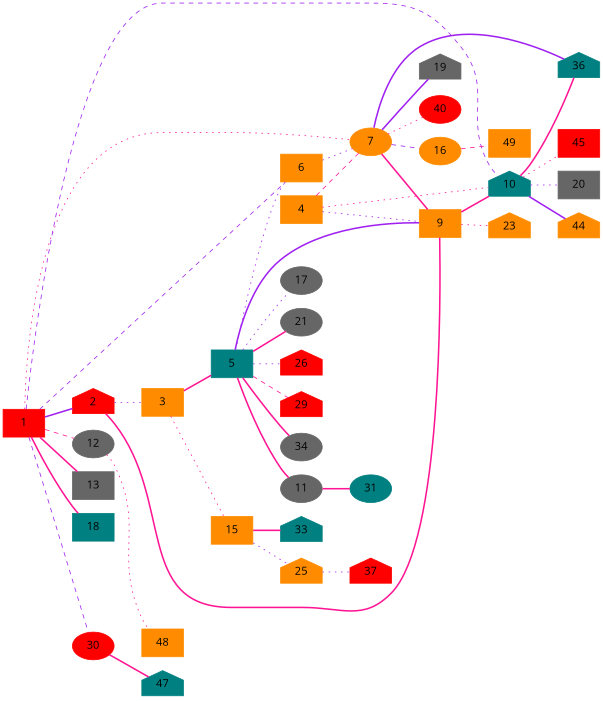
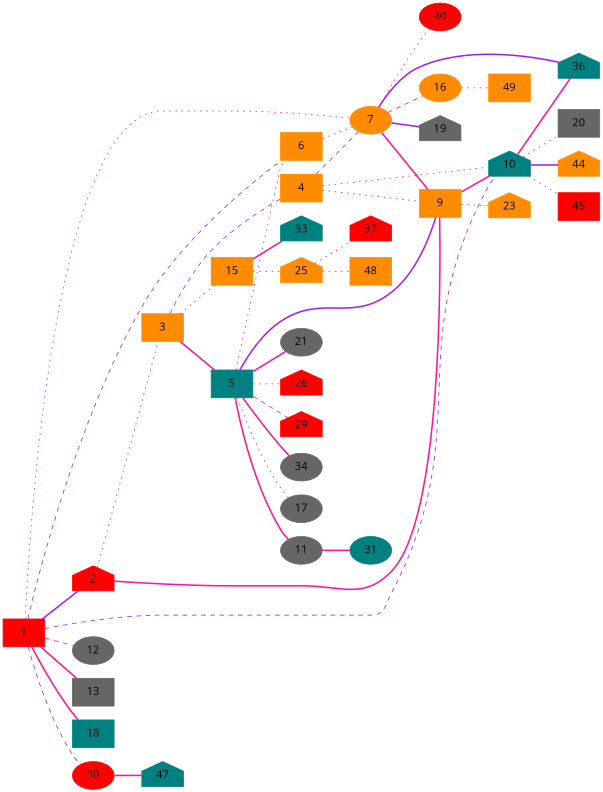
(475, 147) -> (475, 88)
none -> (215, 247)
(129, 541) -> (336, 271)
